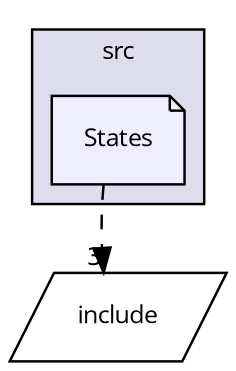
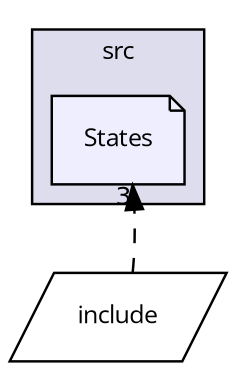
(102, 220) -> (135, 241)
